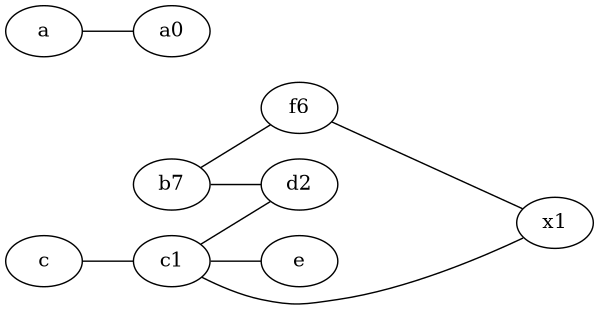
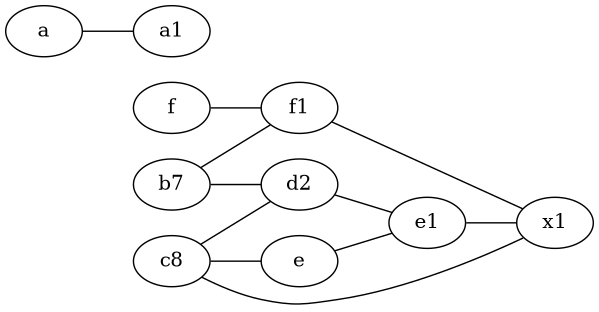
(172, 31) -> (172, 31)
none -> (172, 108)
(300, 108) -> (300, 108)
none -> (427, 223)
(44, 261) -> none
(172, 261) -> (172, 261)
